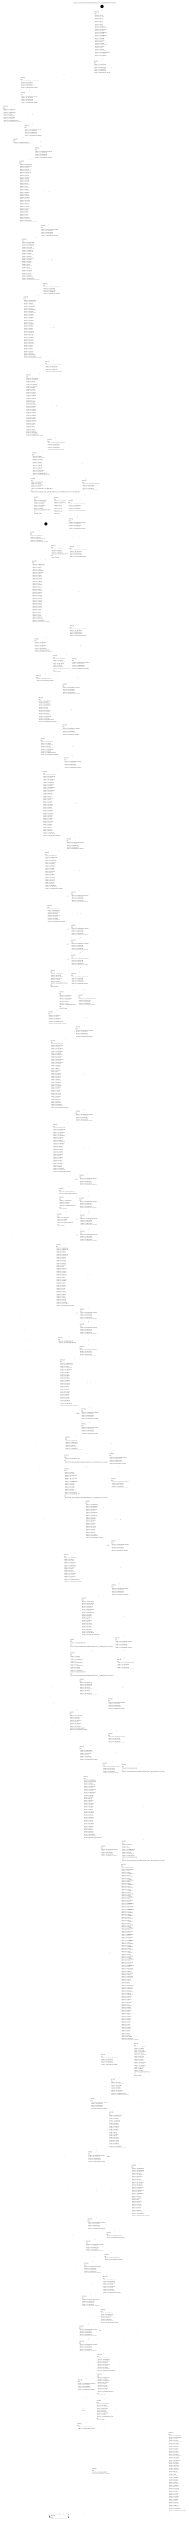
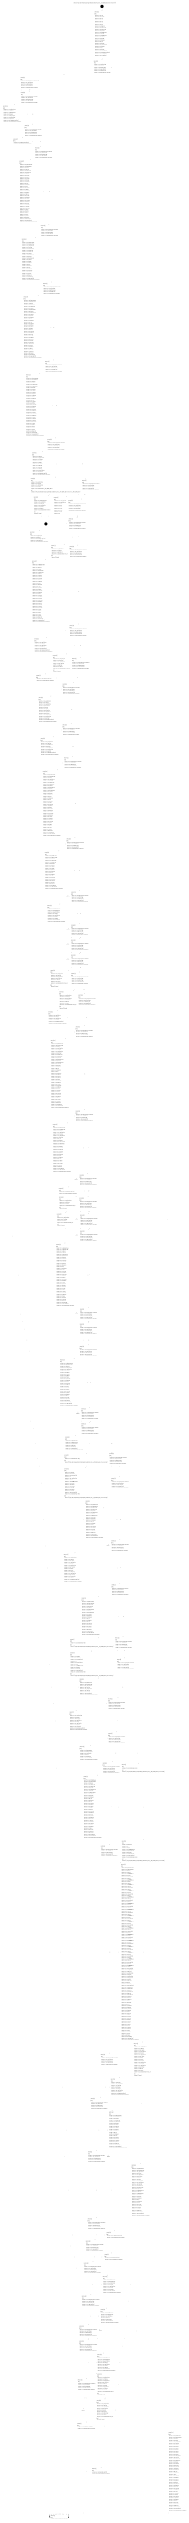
(67, 1340) -> none
